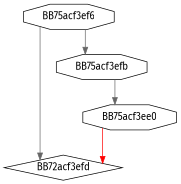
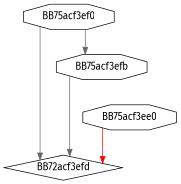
(69, 17) -> (69, 17)
(115, 89) -> (70, 113)
